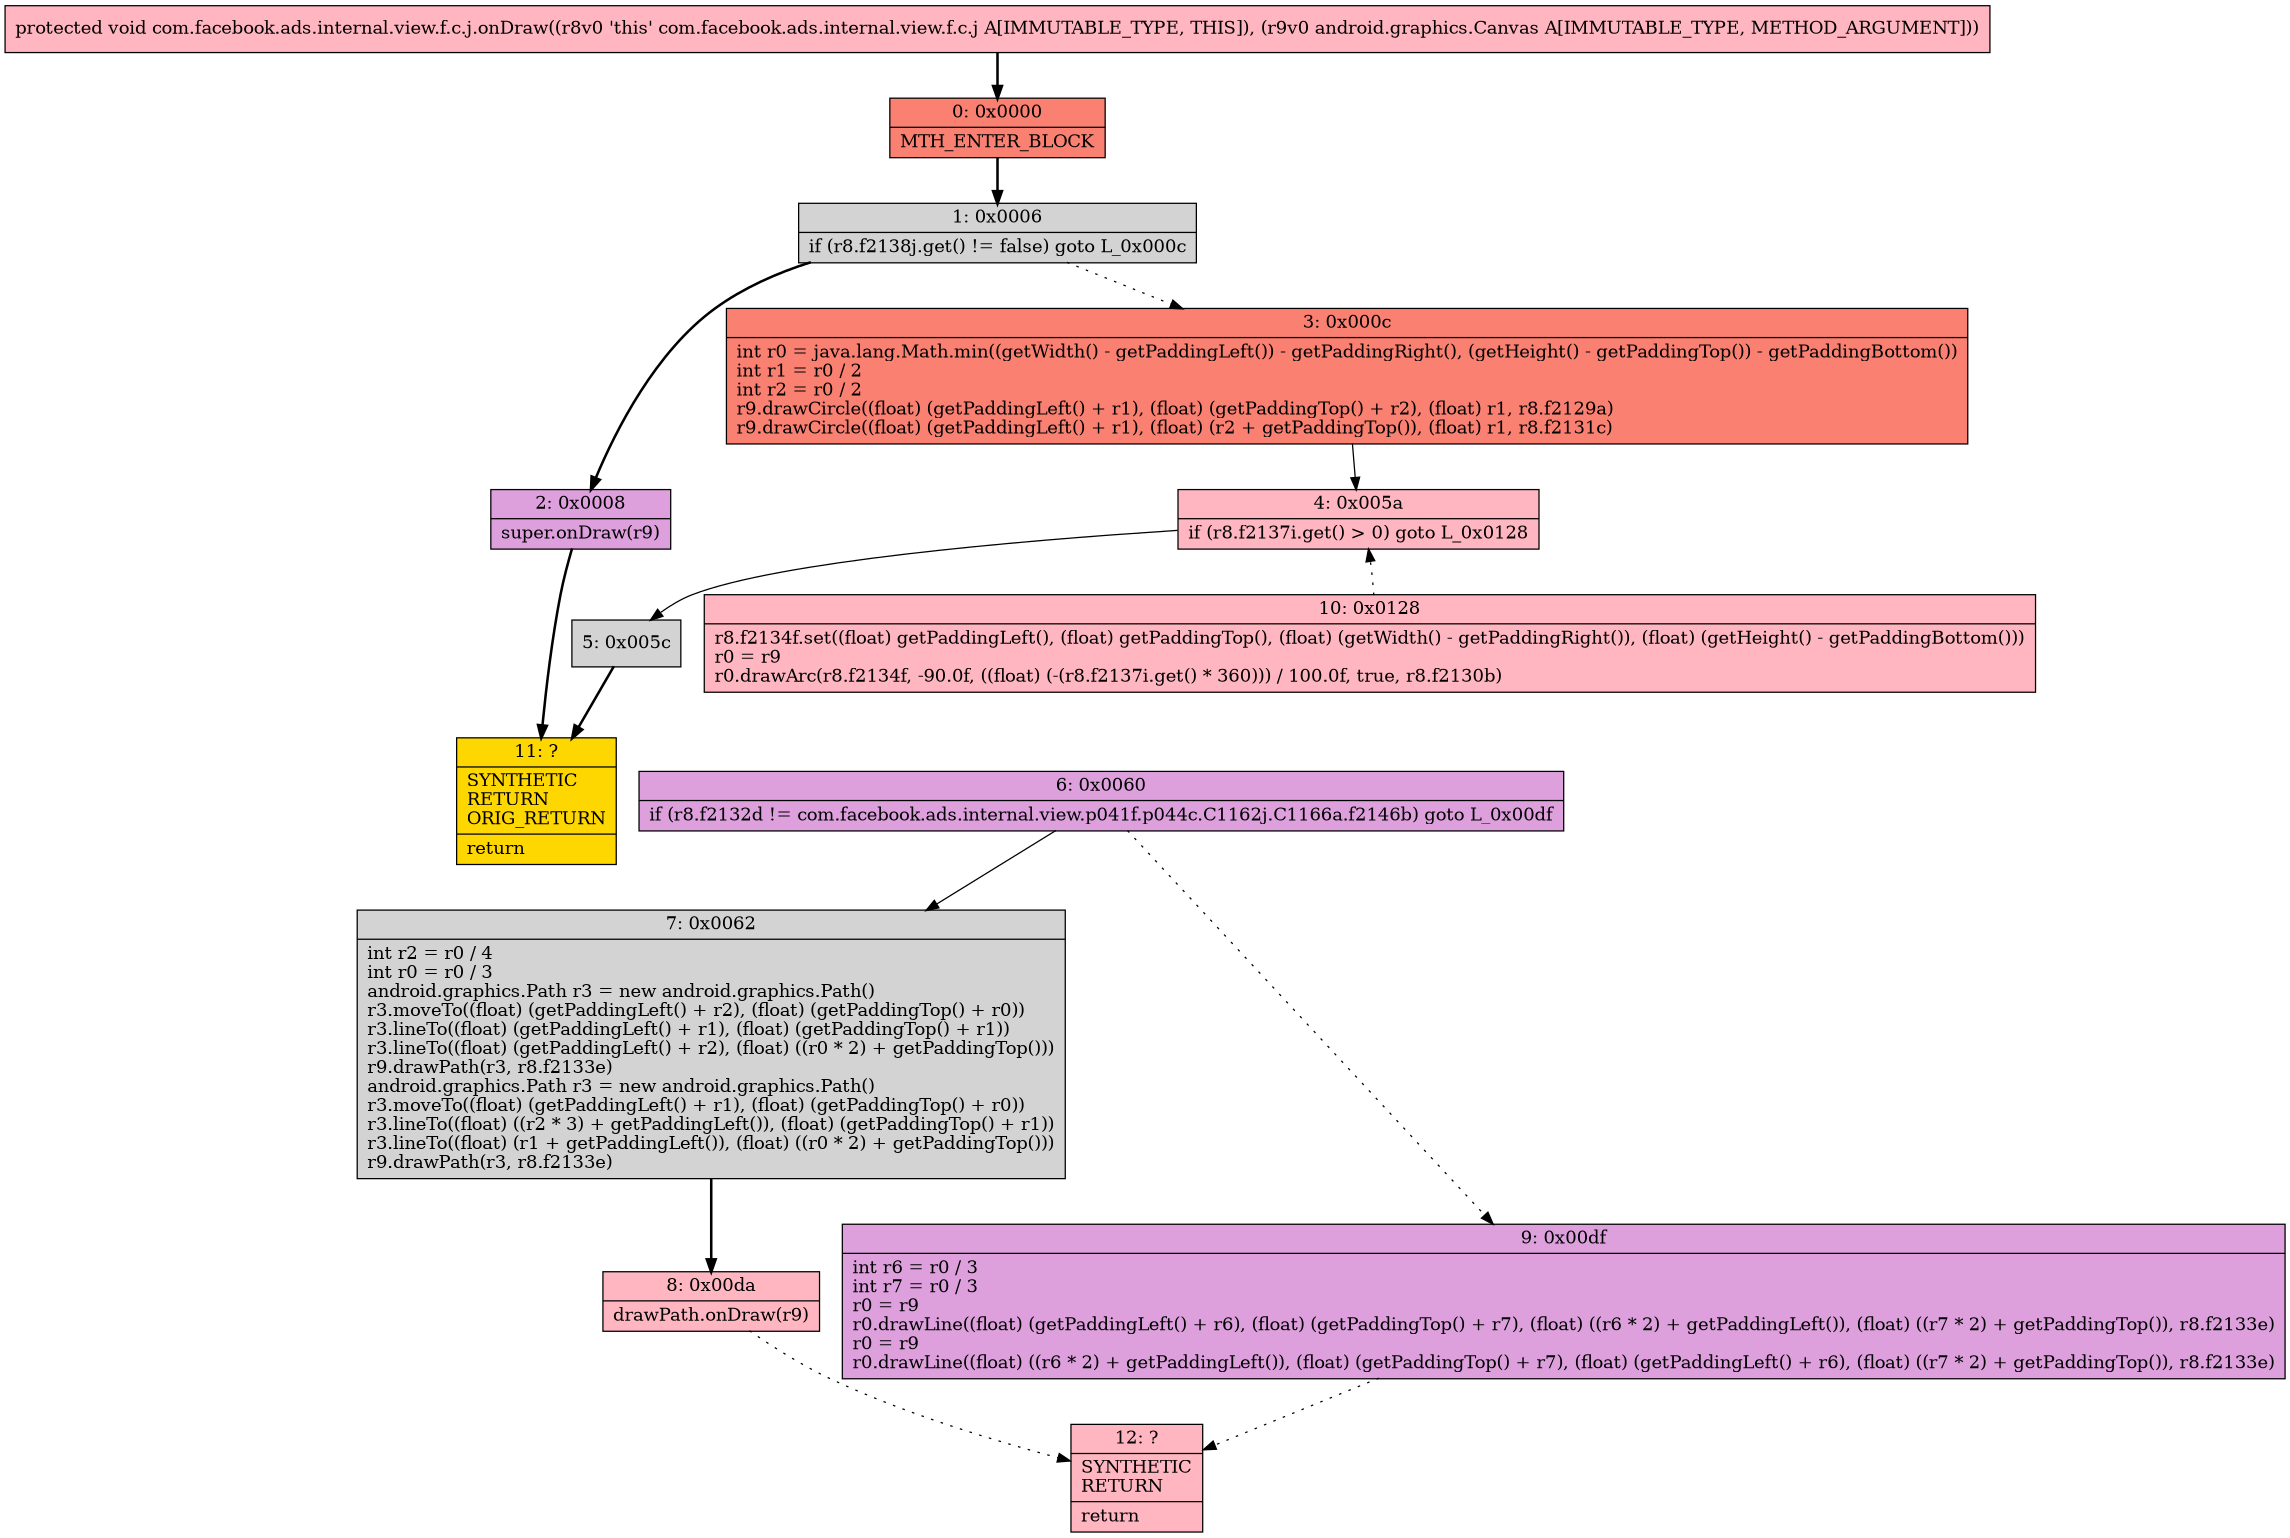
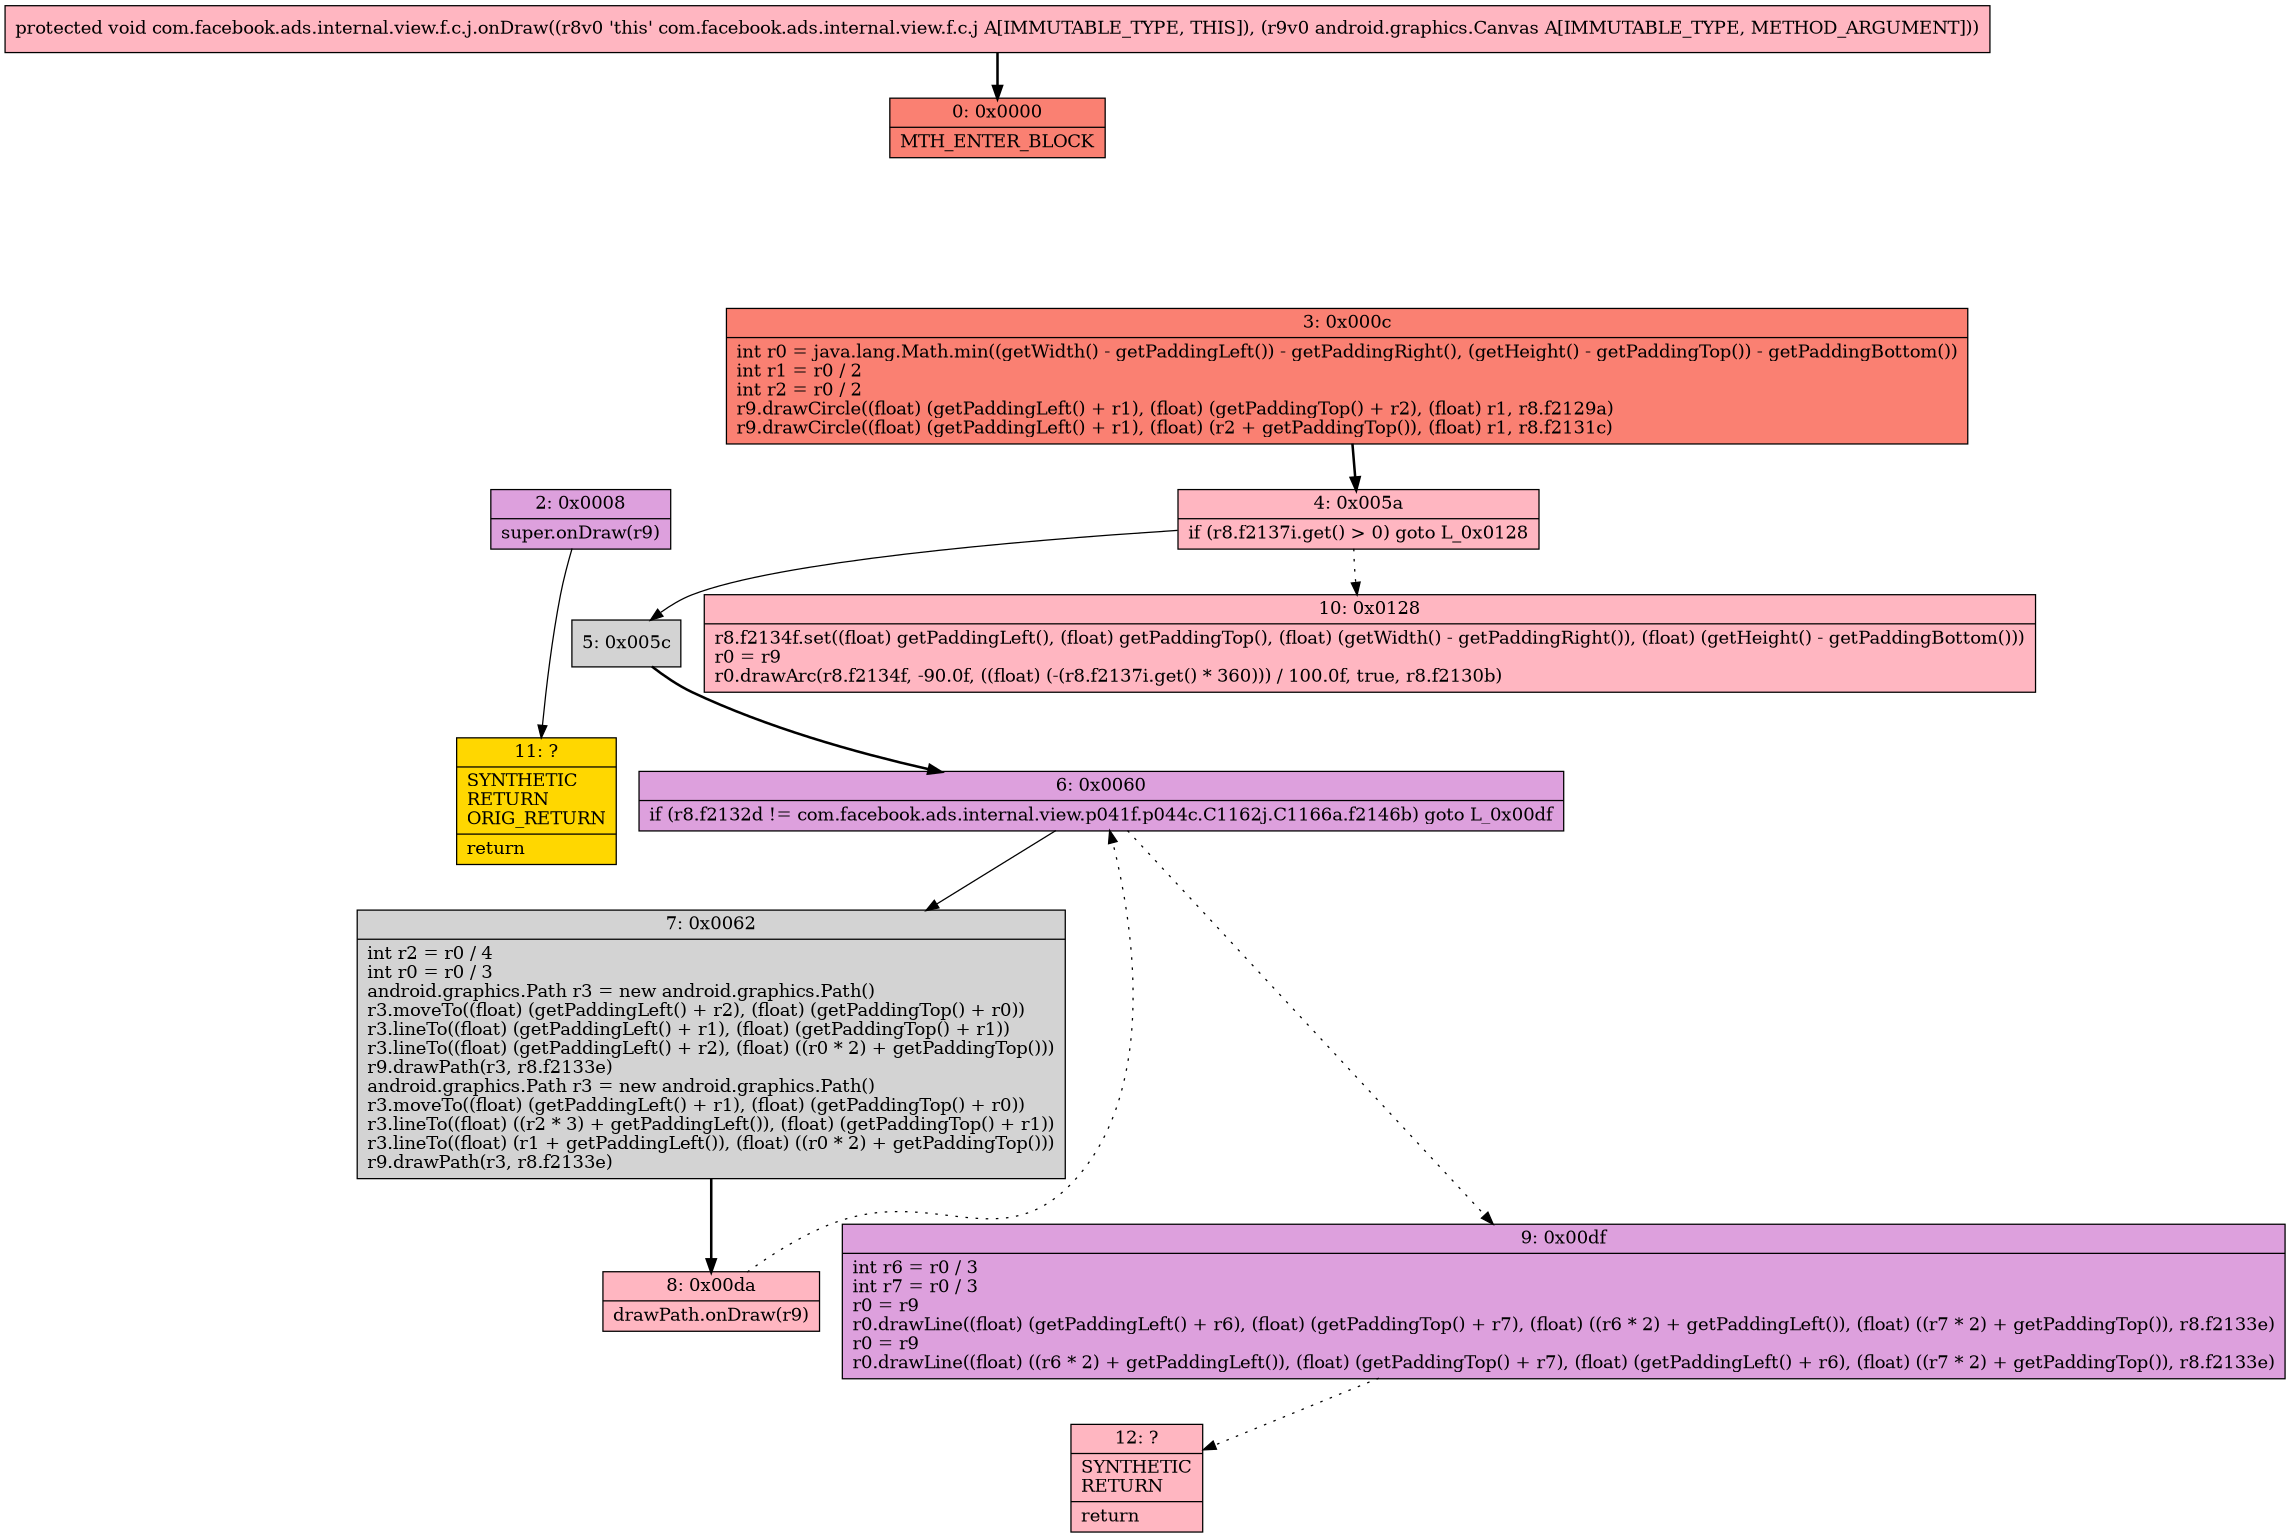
(998, 233) -> none
(1354, 461) -> (1354, 461)
(1372, 578) -> (1354, 566)
(553, 636) -> (553, 636)
(596, 697) -> (786, 729)
(898, 1407) -> (1074, 1180)
